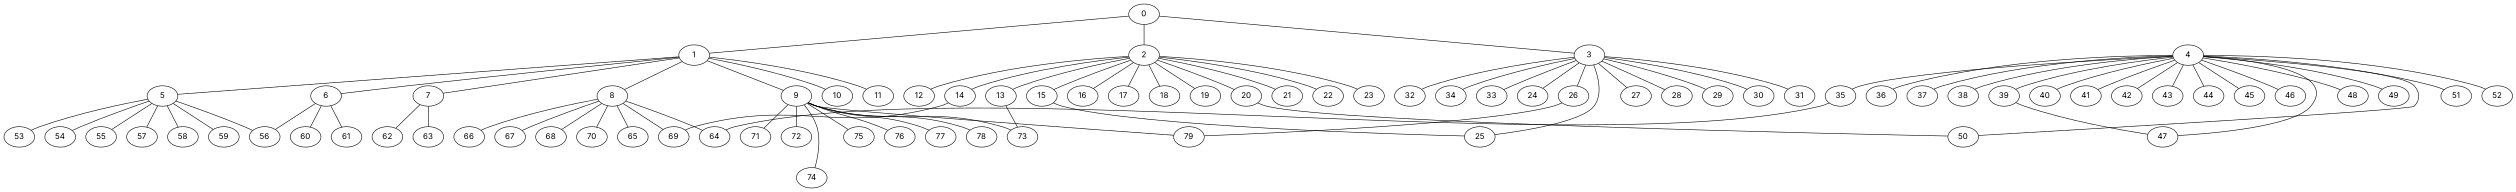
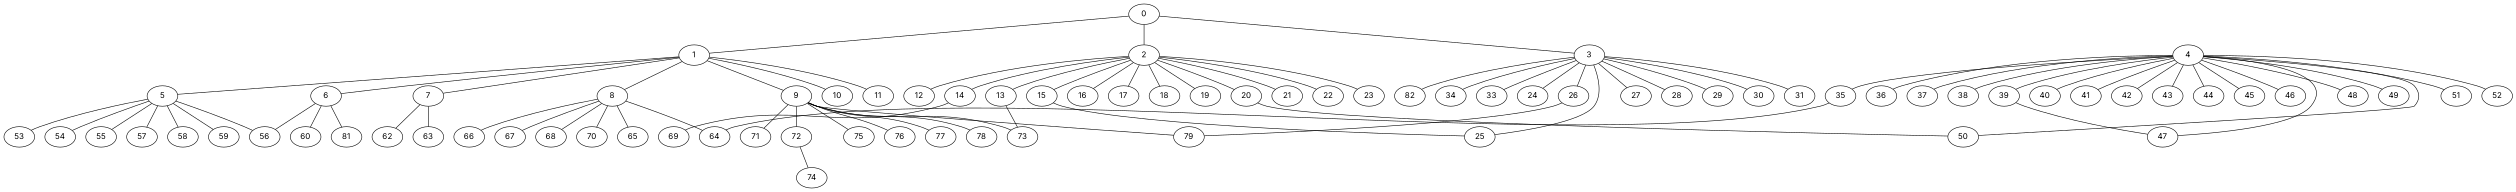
(1410, 96) -> (1410, 96)
(643, 116) -> none
(818, 135) -> (804, 157)
(347, 137) -> (347, 137)
